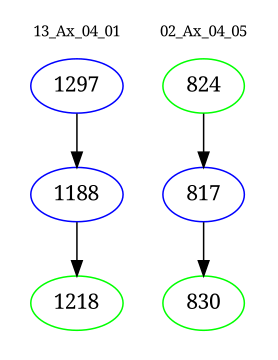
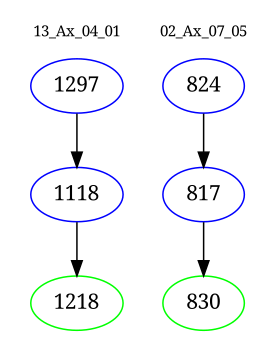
(204, 32) -> (204, 32)
(204, 86) -> (204, 86)
(77, 195) -> (77, 195)
